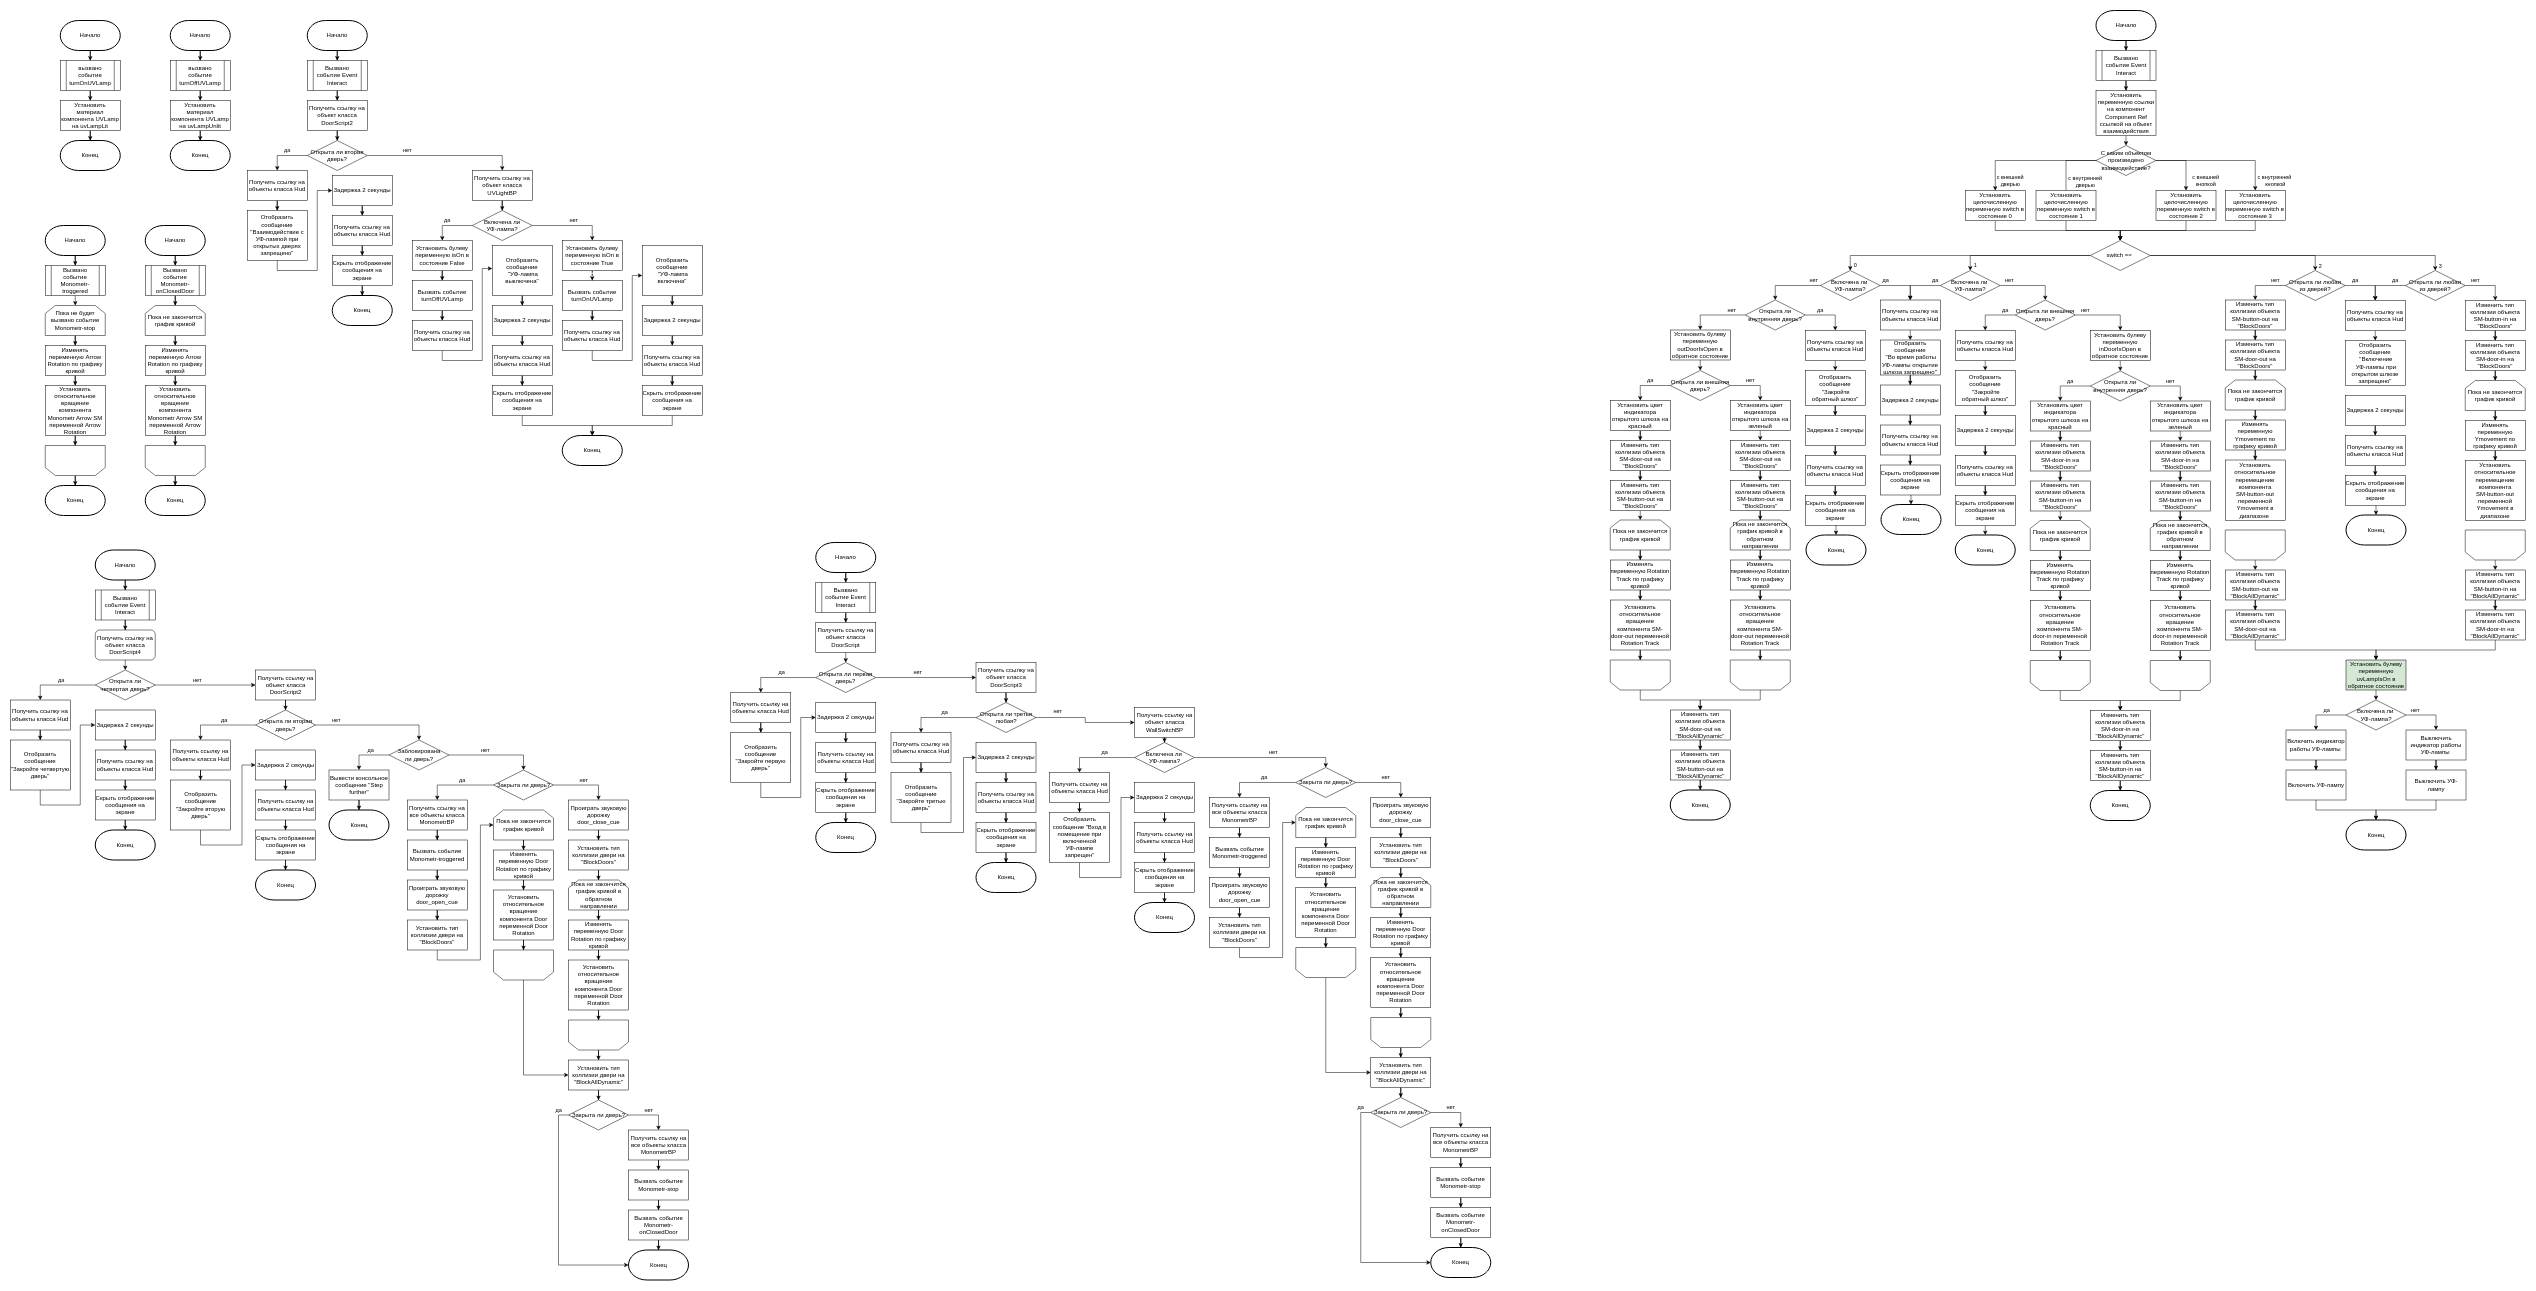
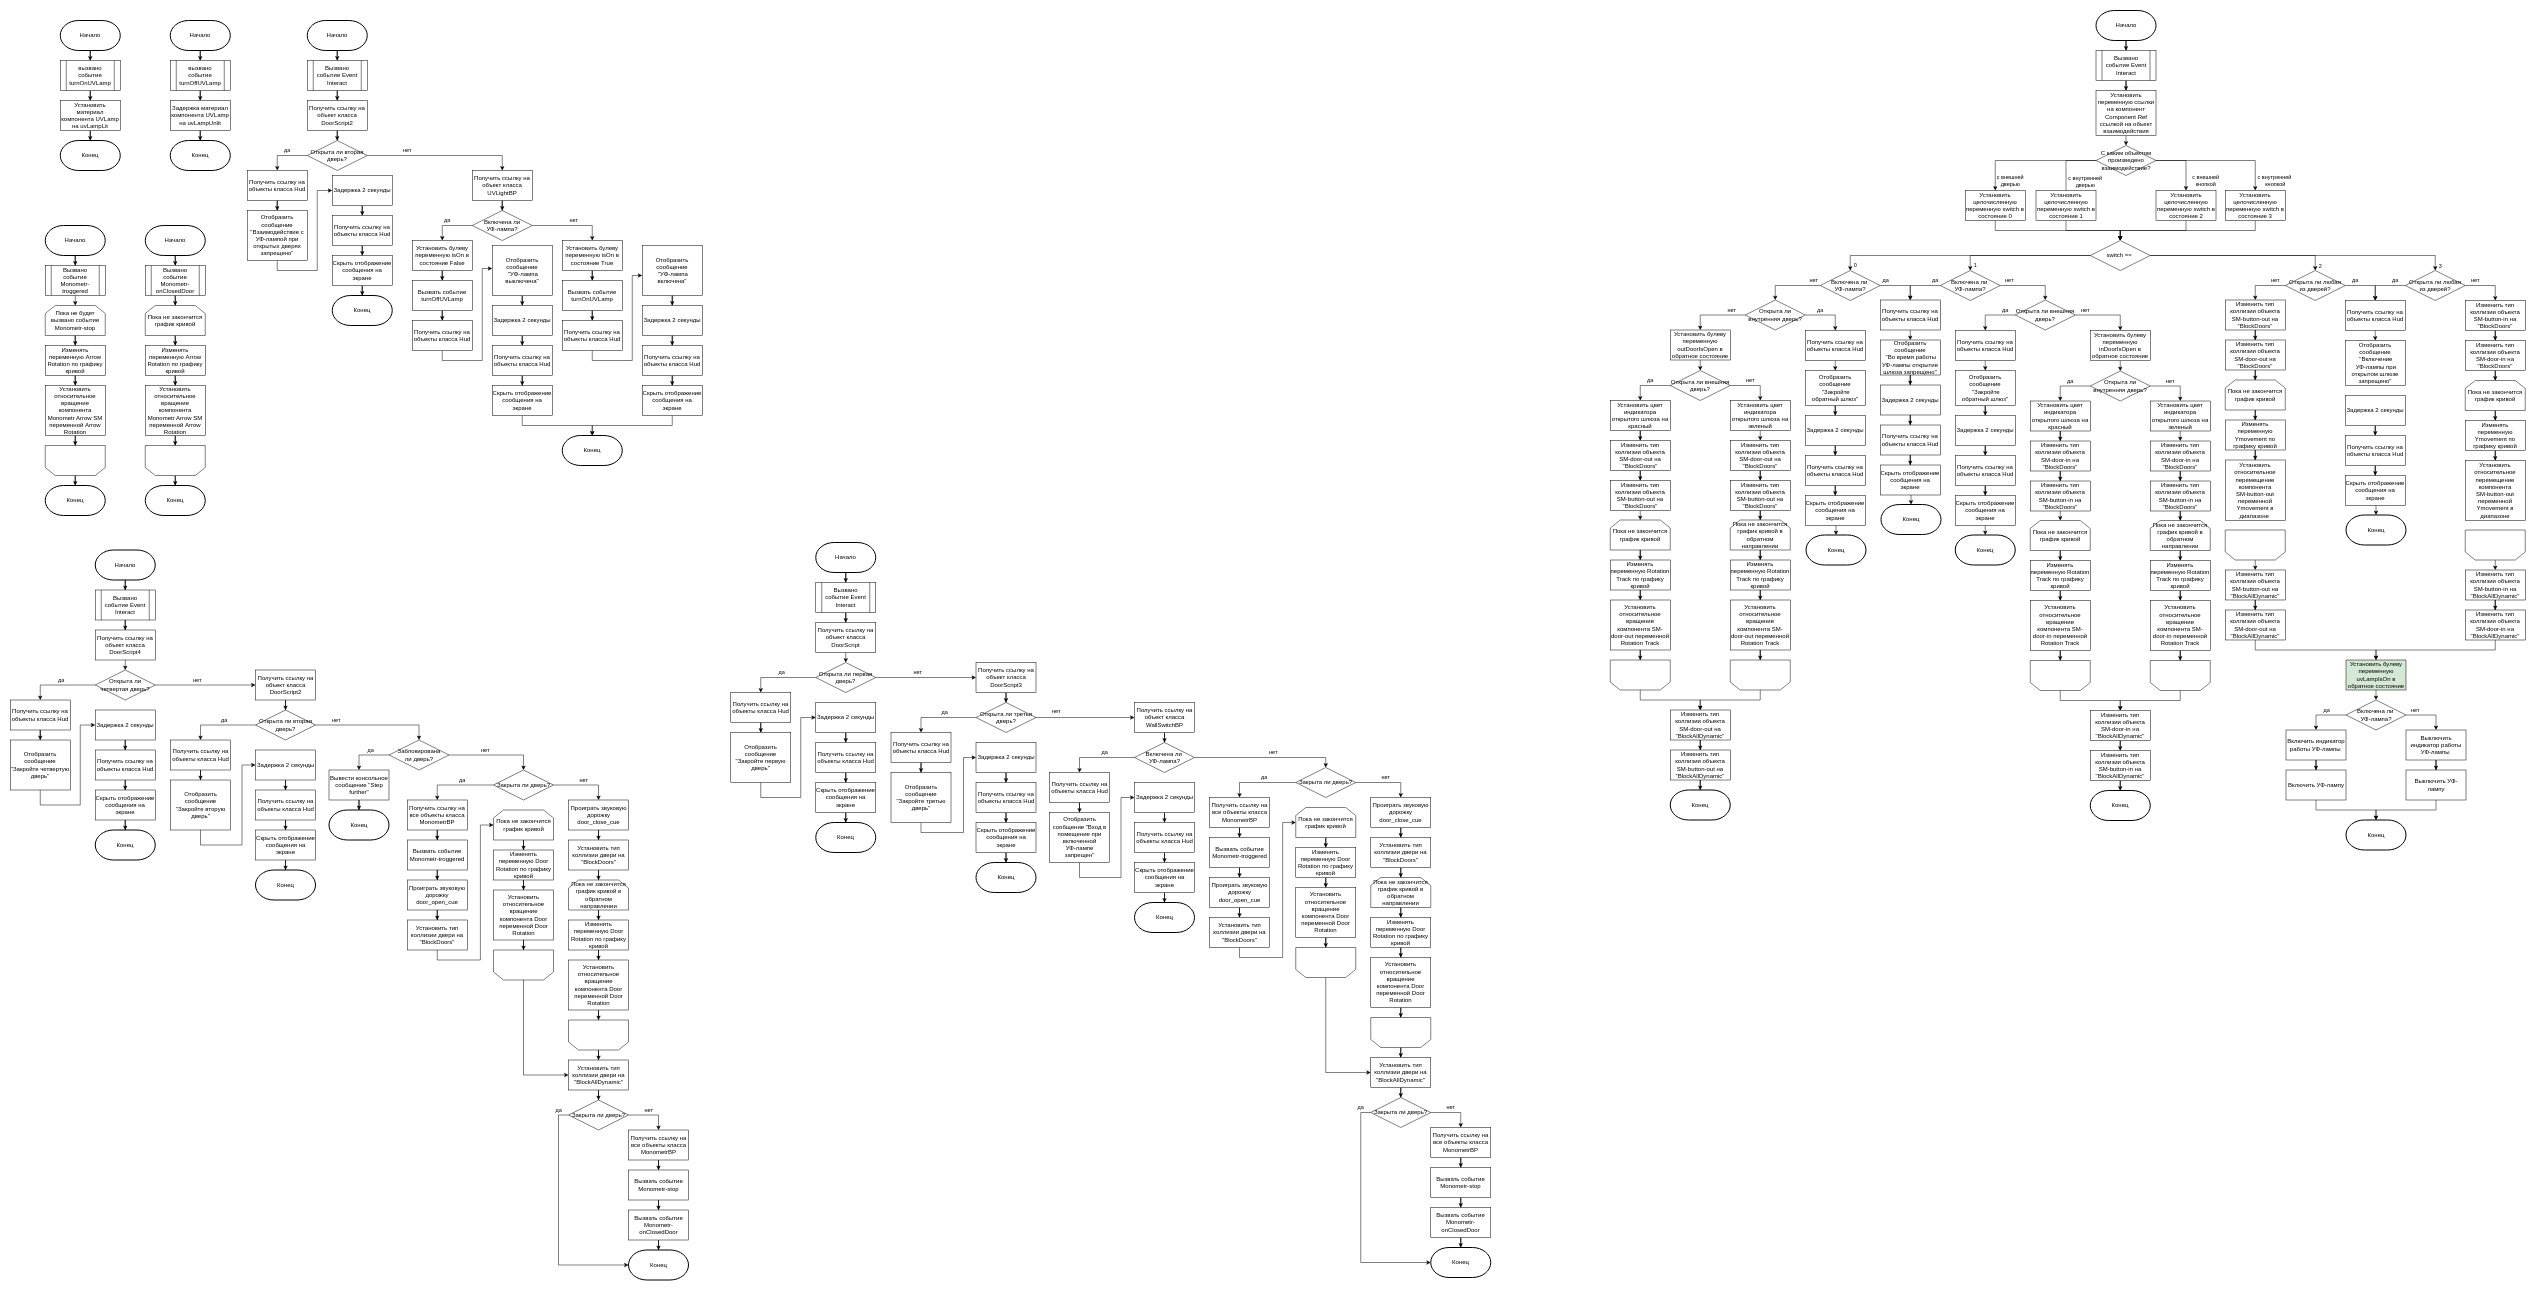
(200, 115) -> (200, 115)
(592, 277) -> (592, 277)
(125, 645) -> (125, 645)
(1006, 717) -> (1006, 717)
(1165, 722) -> (1165, 717)
